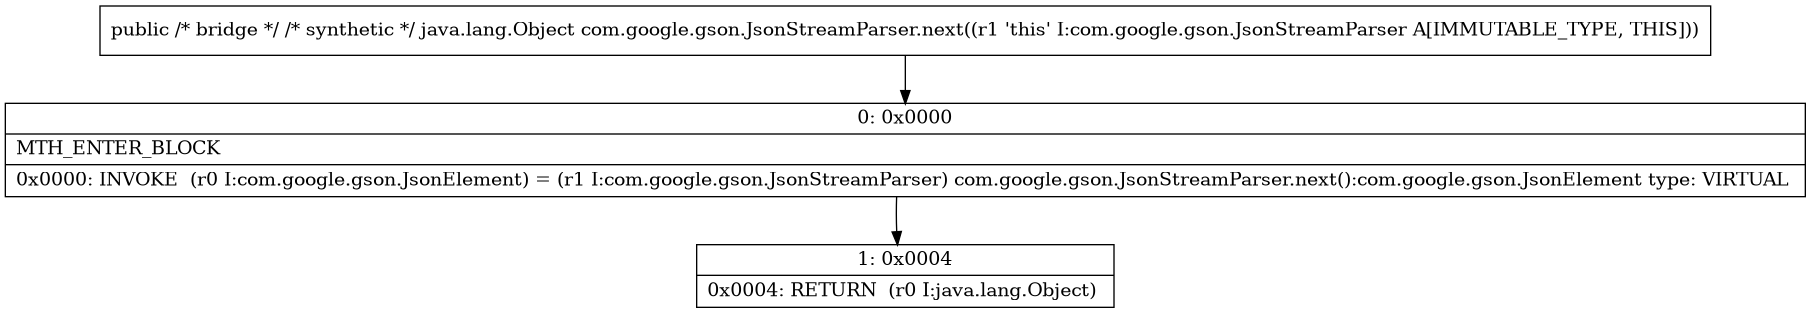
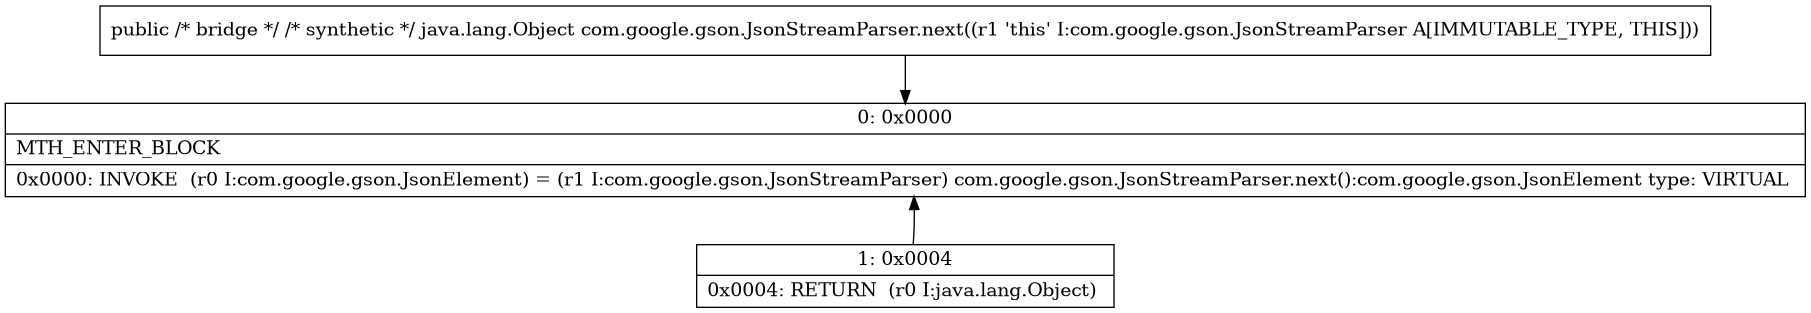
(896, 214) -> (914, 227)
